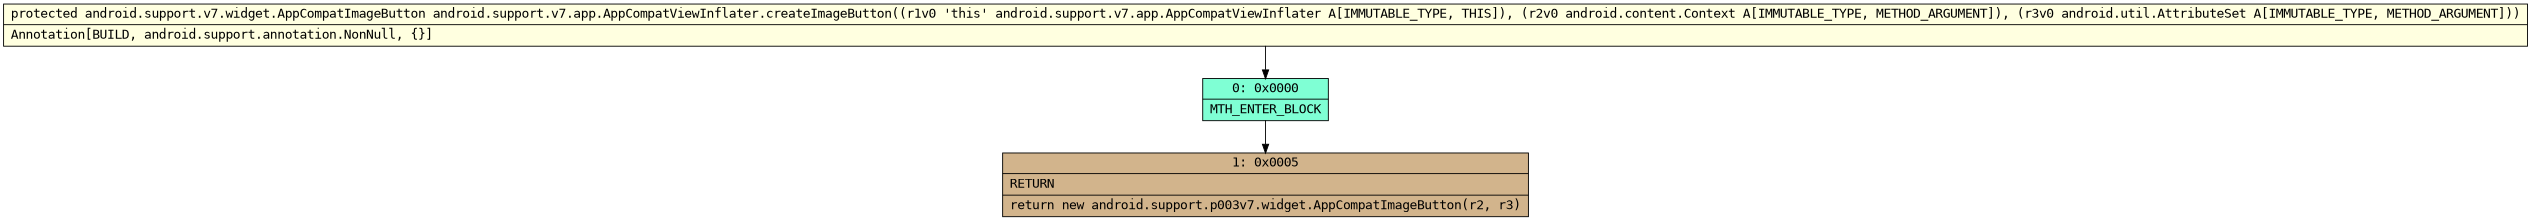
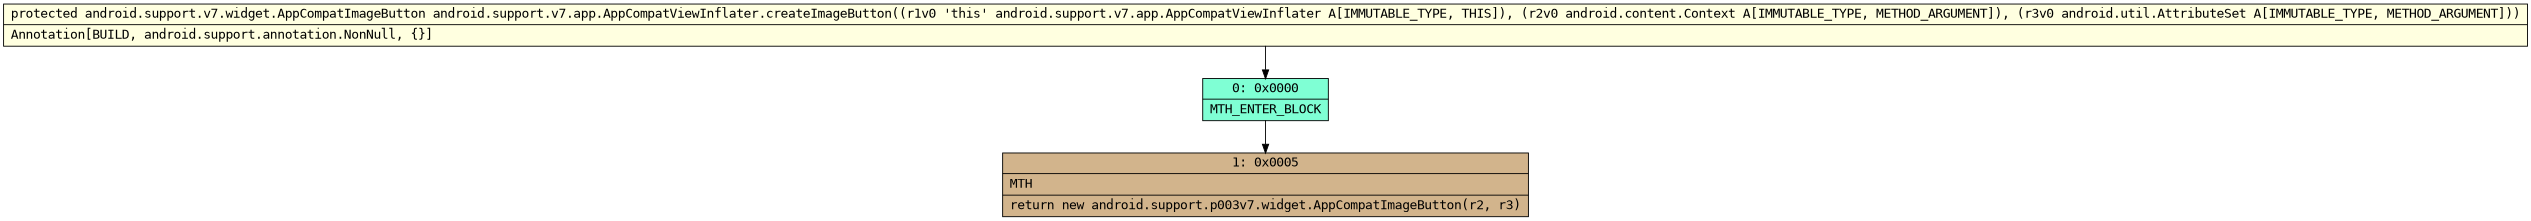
(1032, 184) -> (1021, 184)
